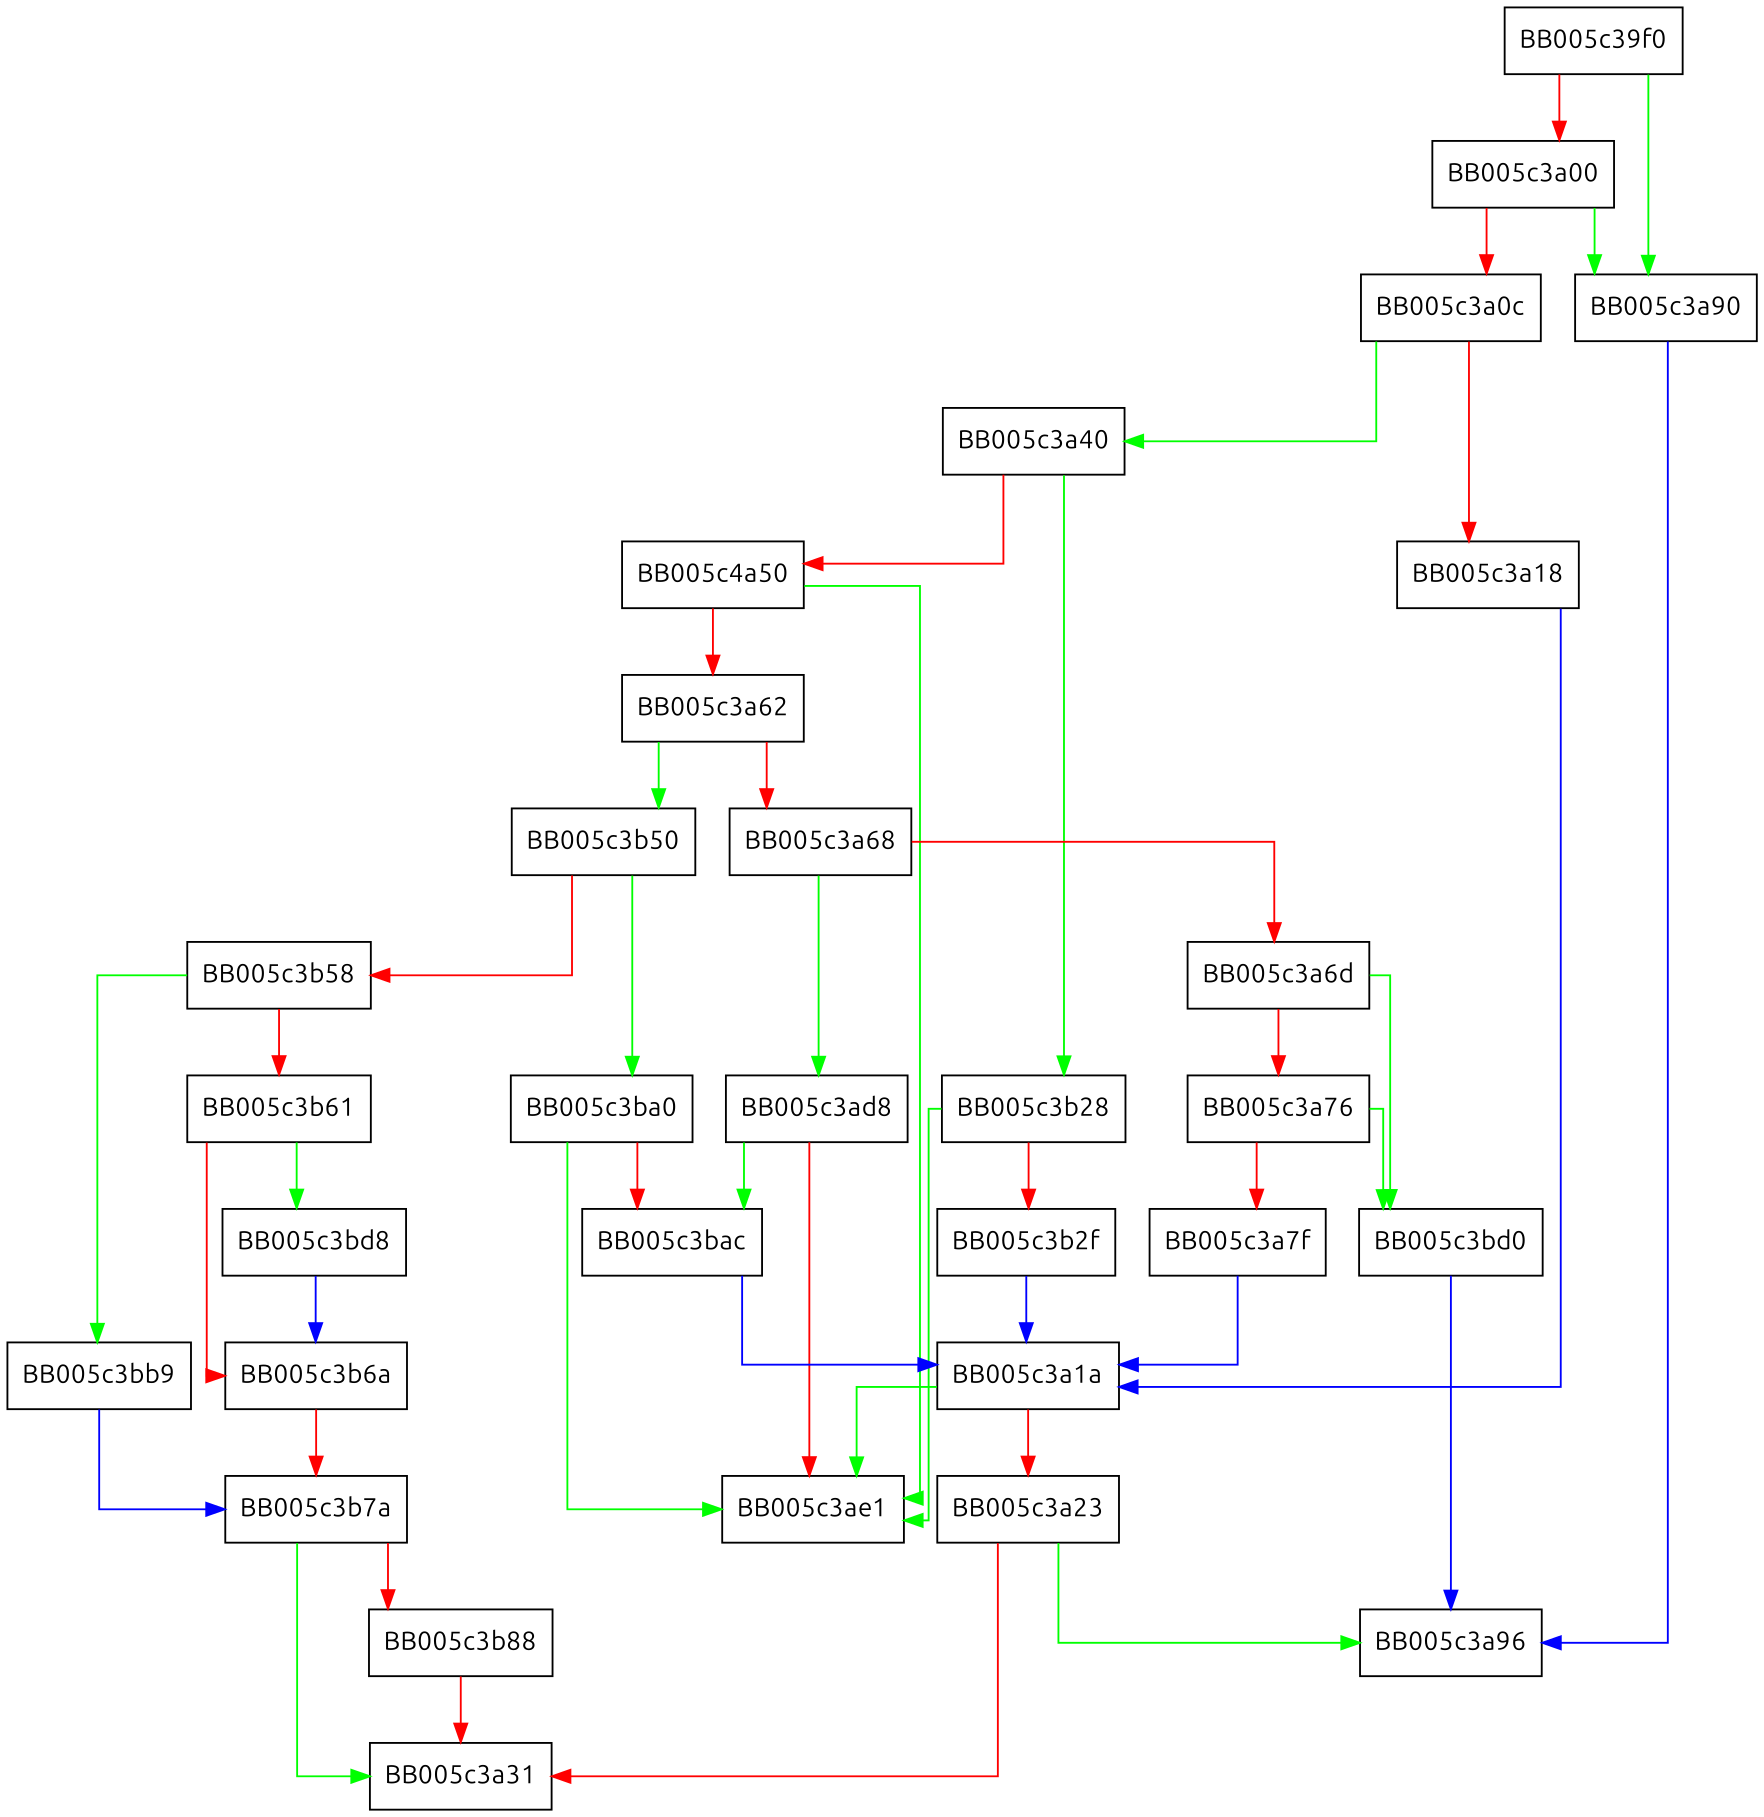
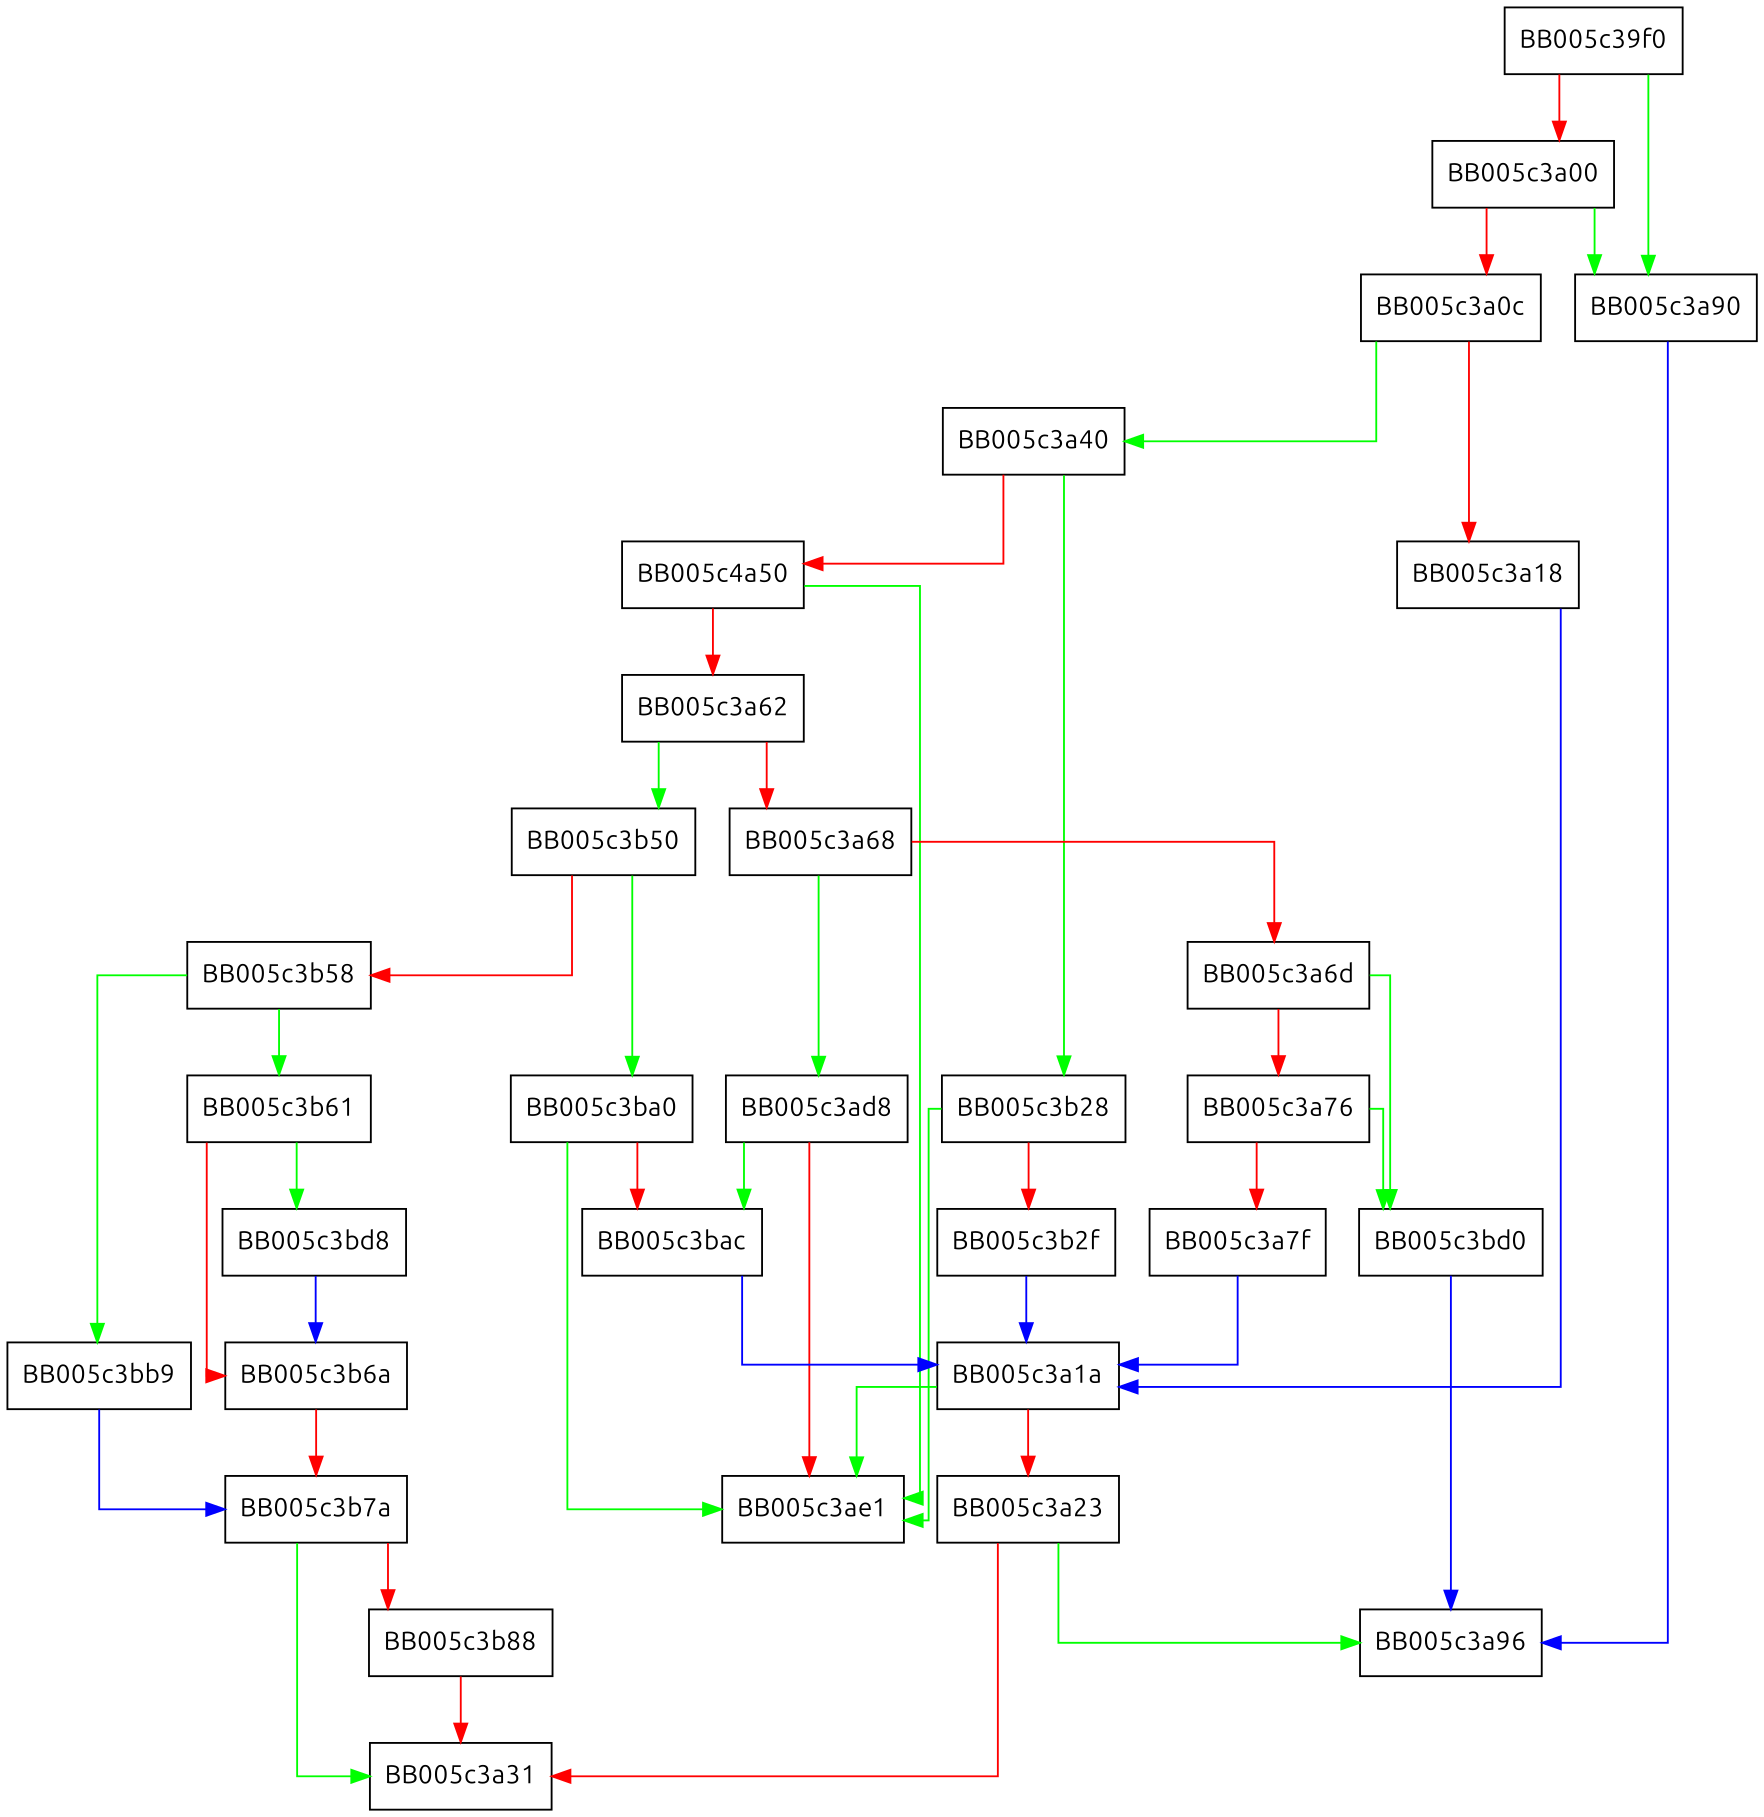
(279, 1033) -> (279, 1033)
